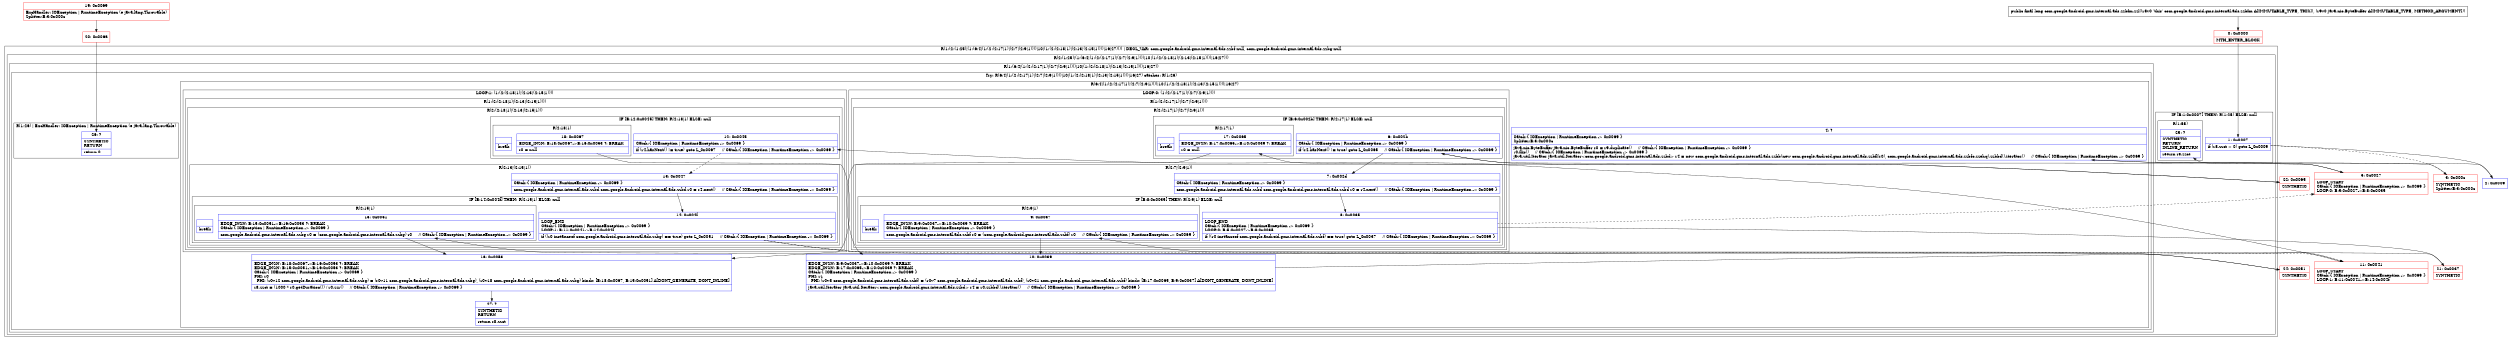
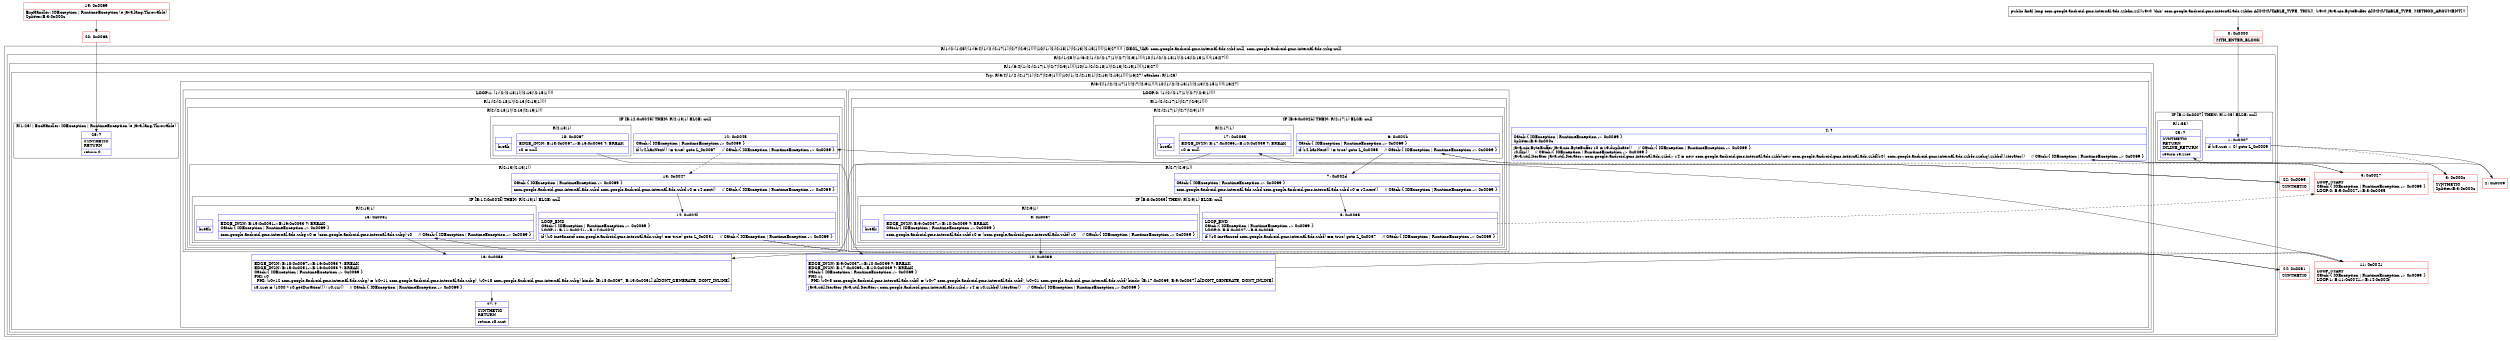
(1917, 163) -> (1917, 163)
(2495, 183) -> (2495, 183)
(2448, 273) -> none
